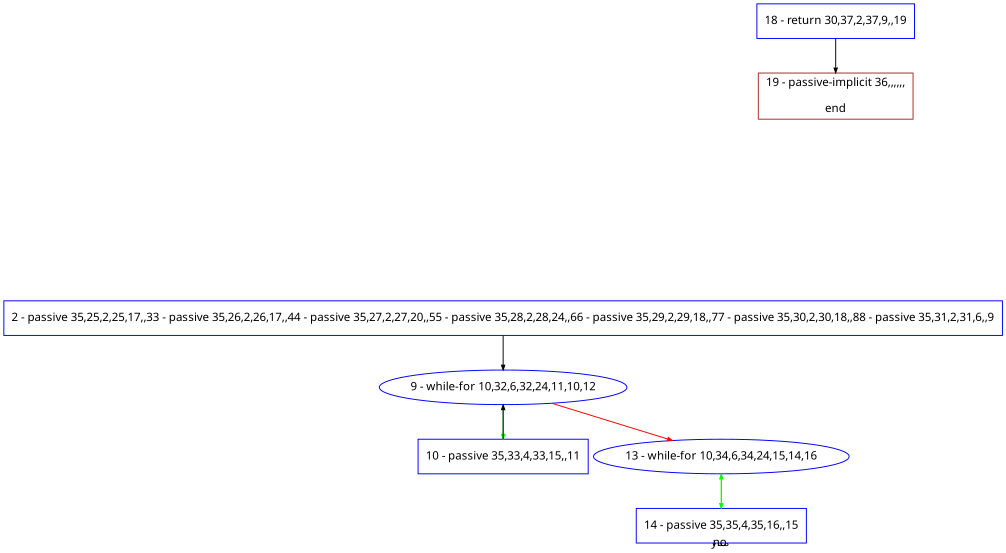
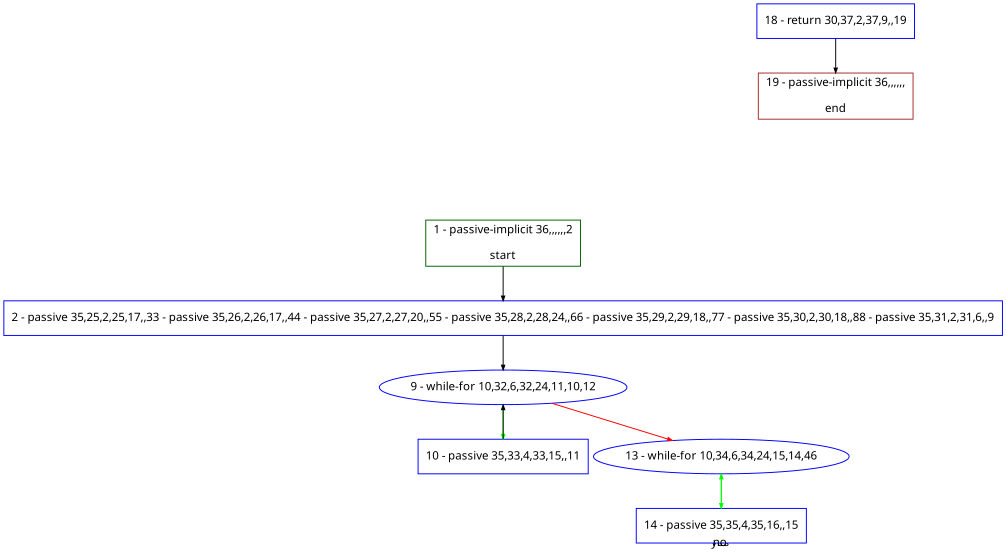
none -> (503, 243)
(721, 457) -> (721, 457)
